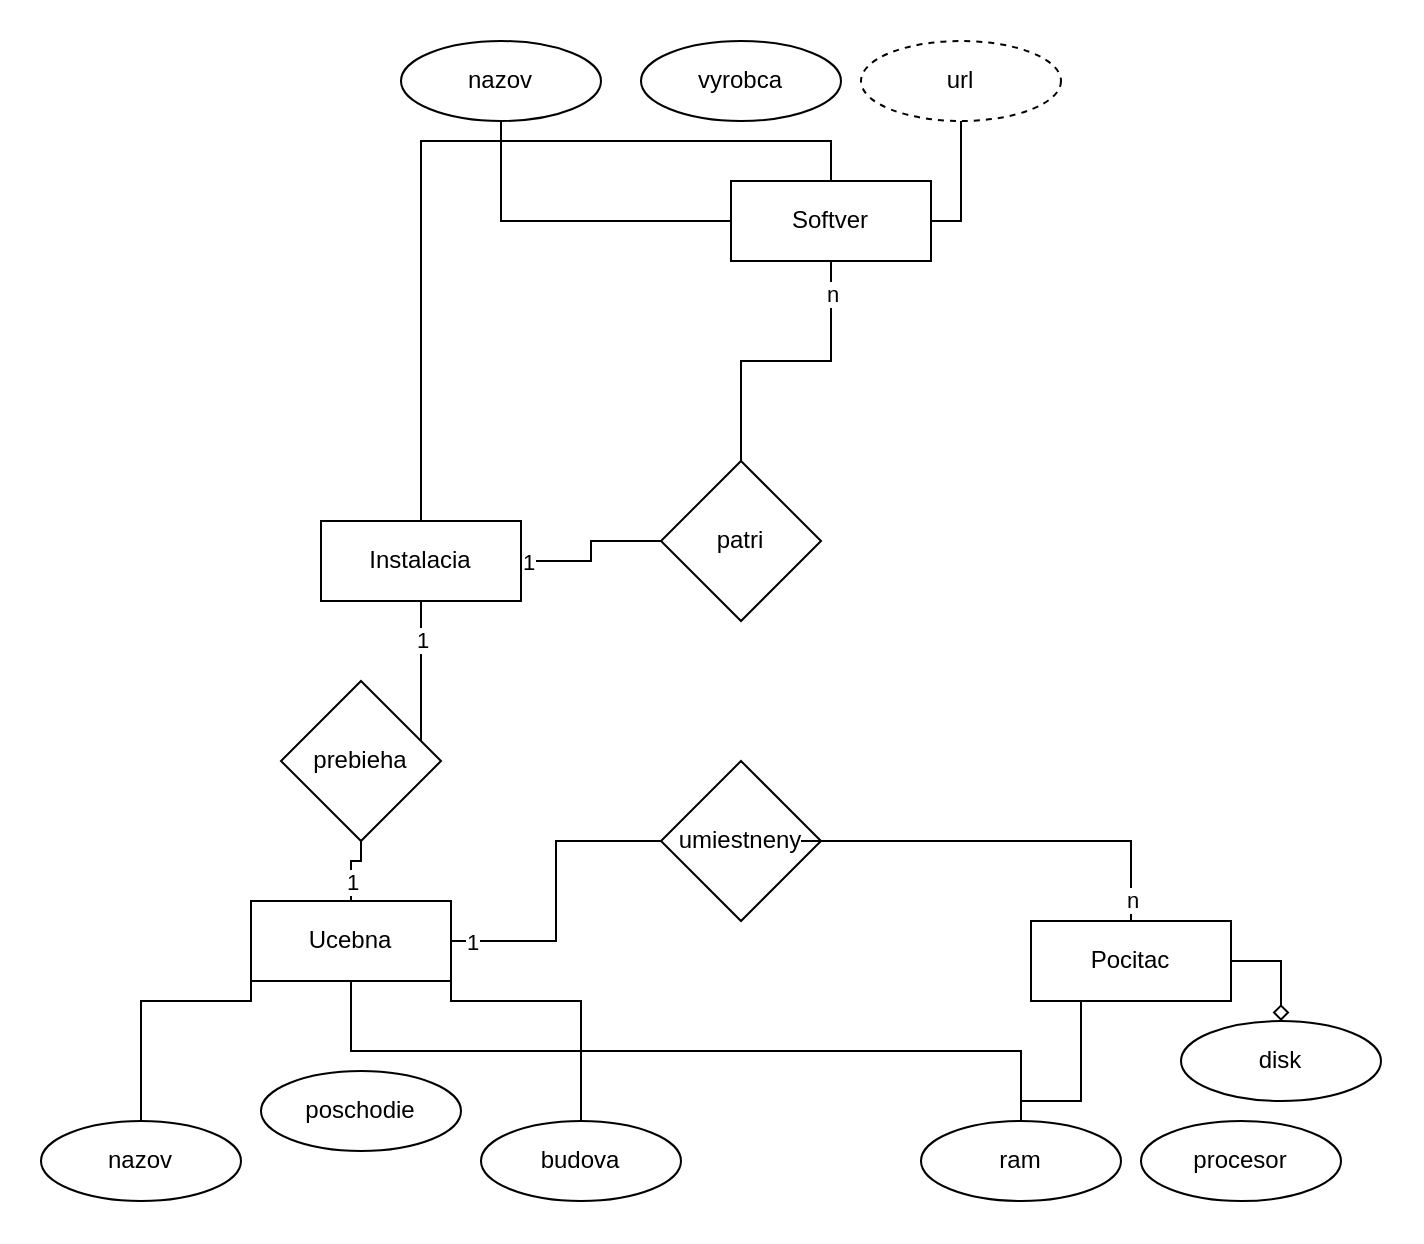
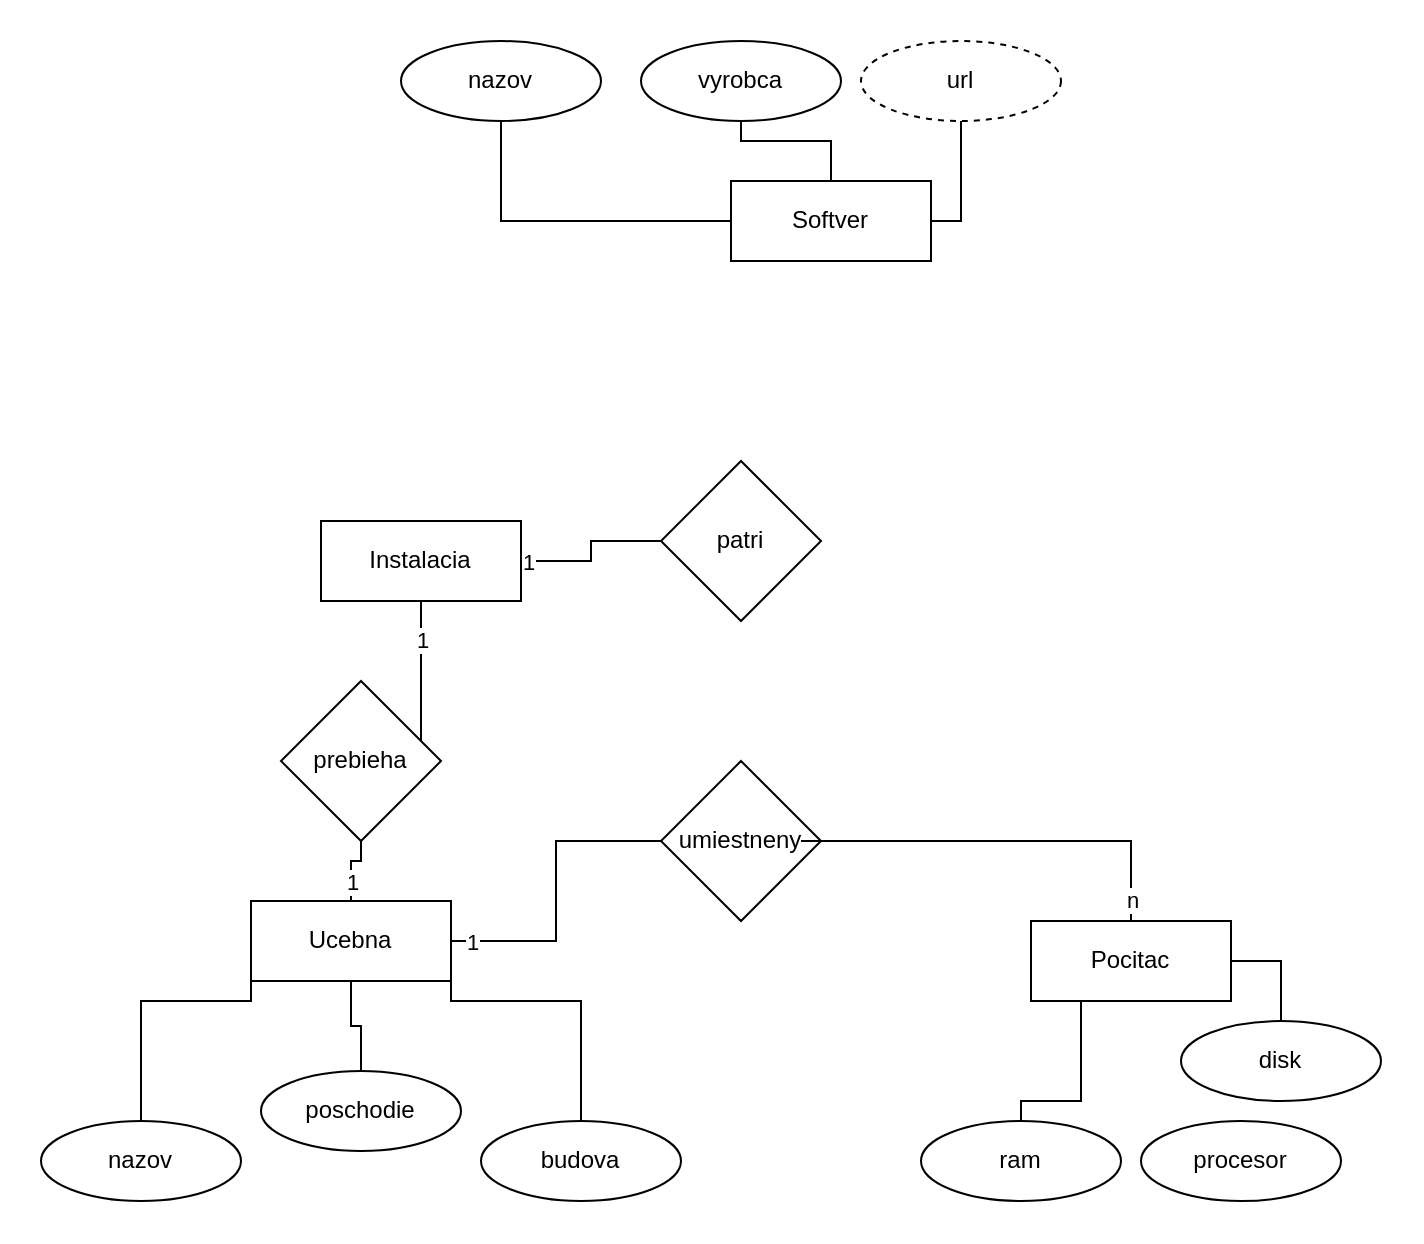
(421, 170) -> (741, 132)
(786, 361) -> none
(1281, 1005) -> (1281, 1012)
(695, 1051) -> (361, 1042)
